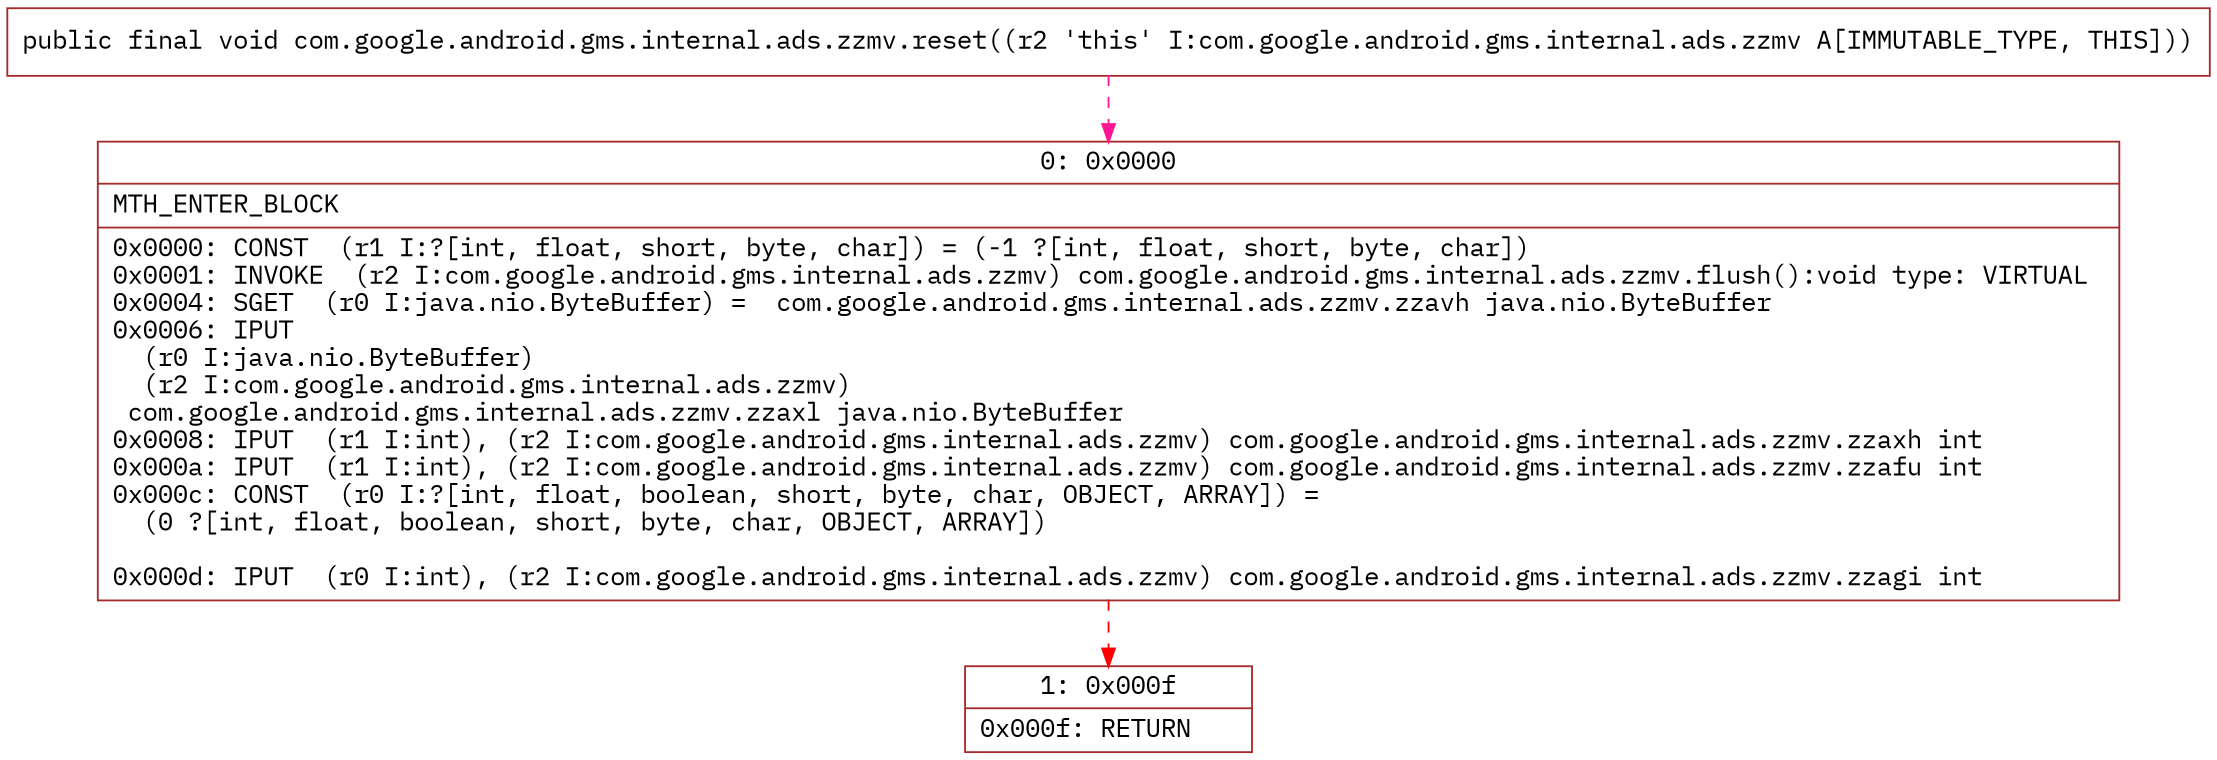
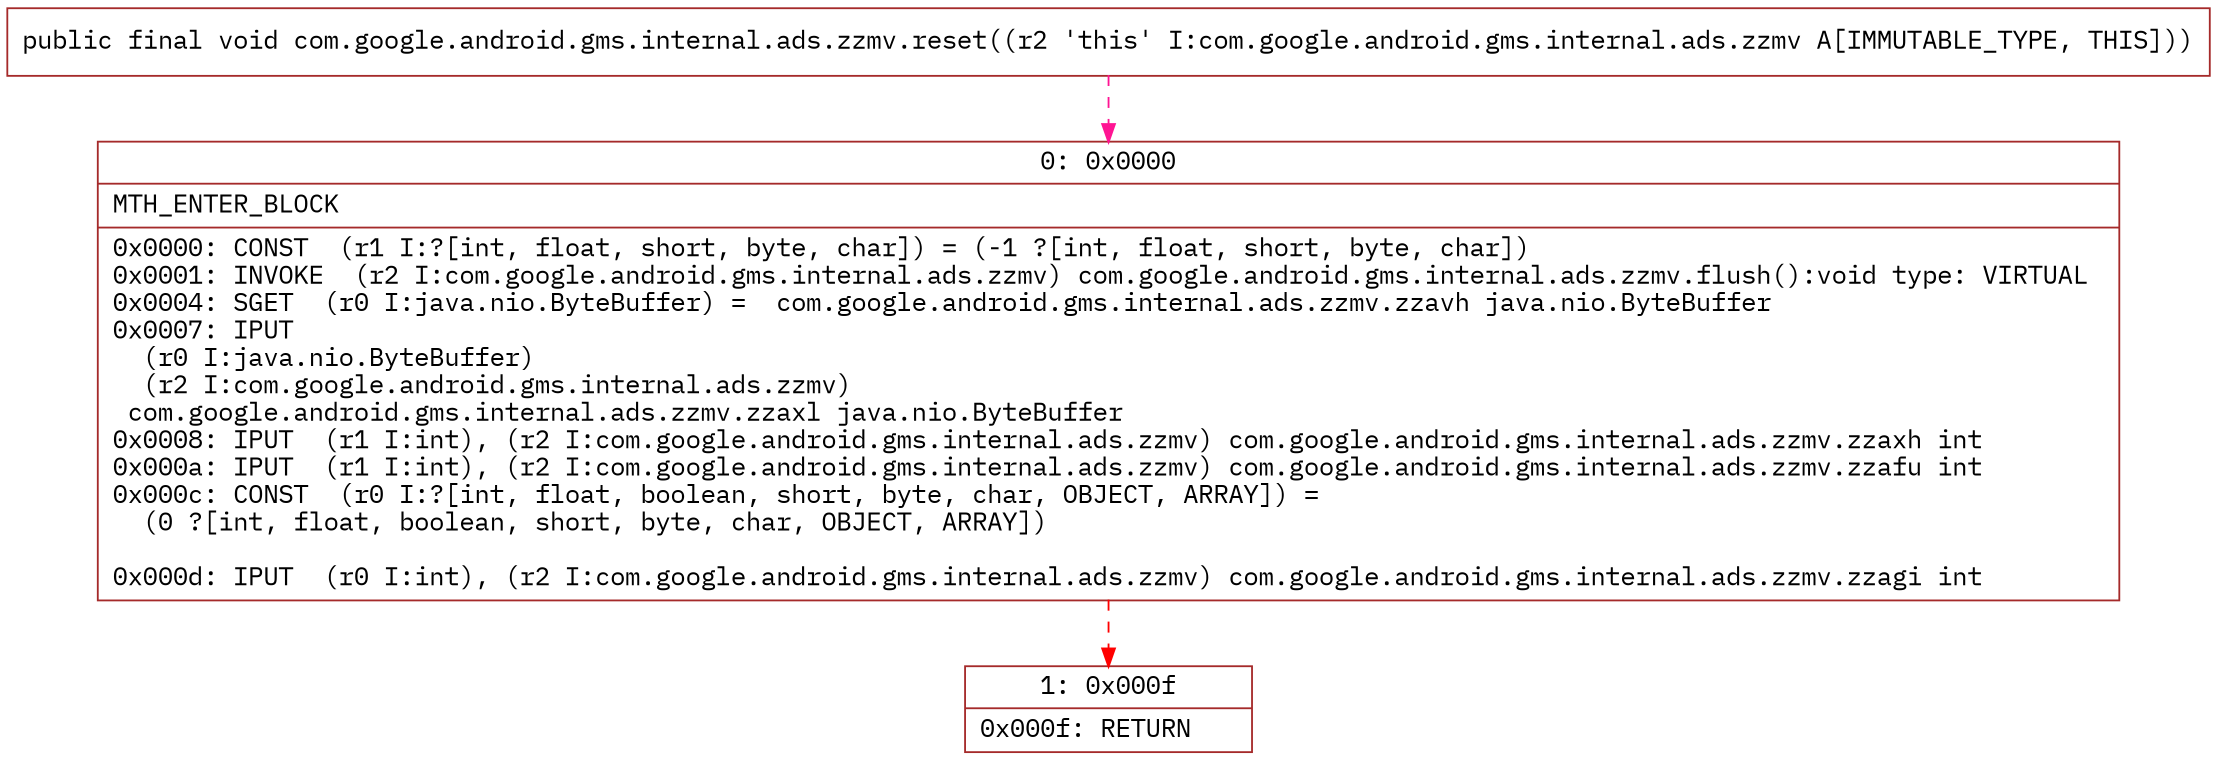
(218, 331) -> (218, 331)
